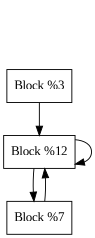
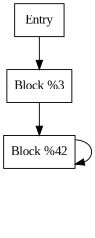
none -> (39, 20)
(39, 152) -> (39, 152)
(39, 218) -> none
